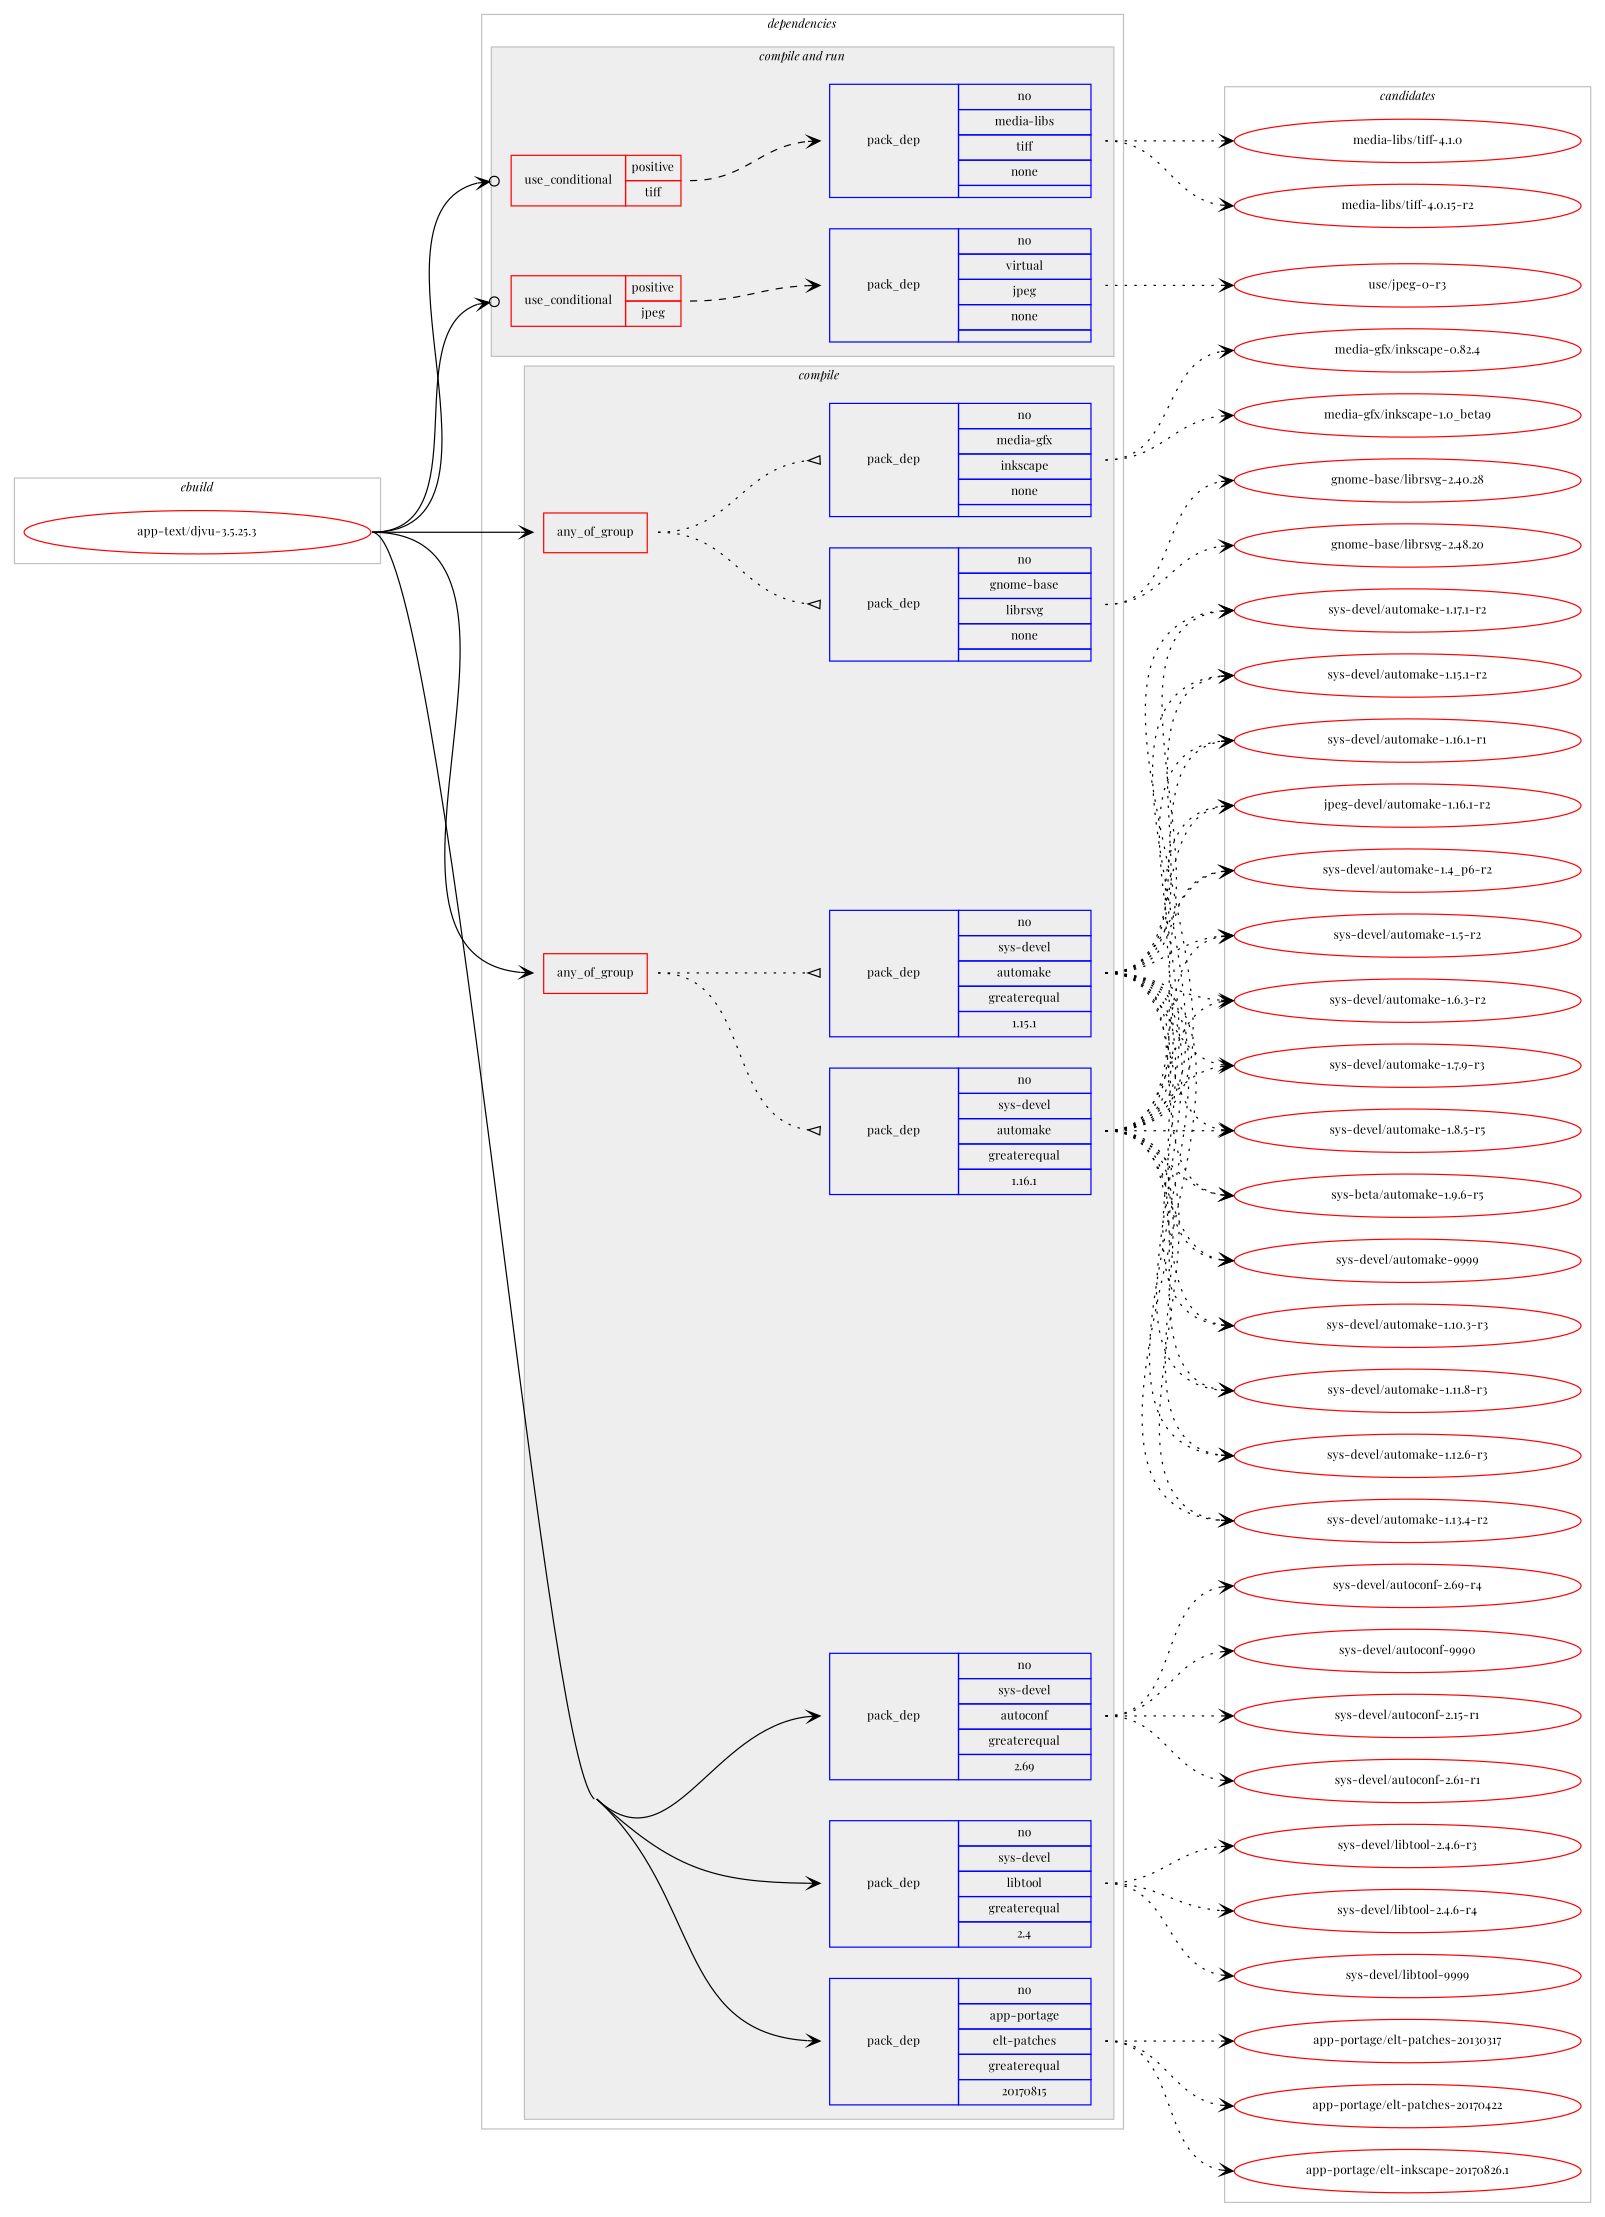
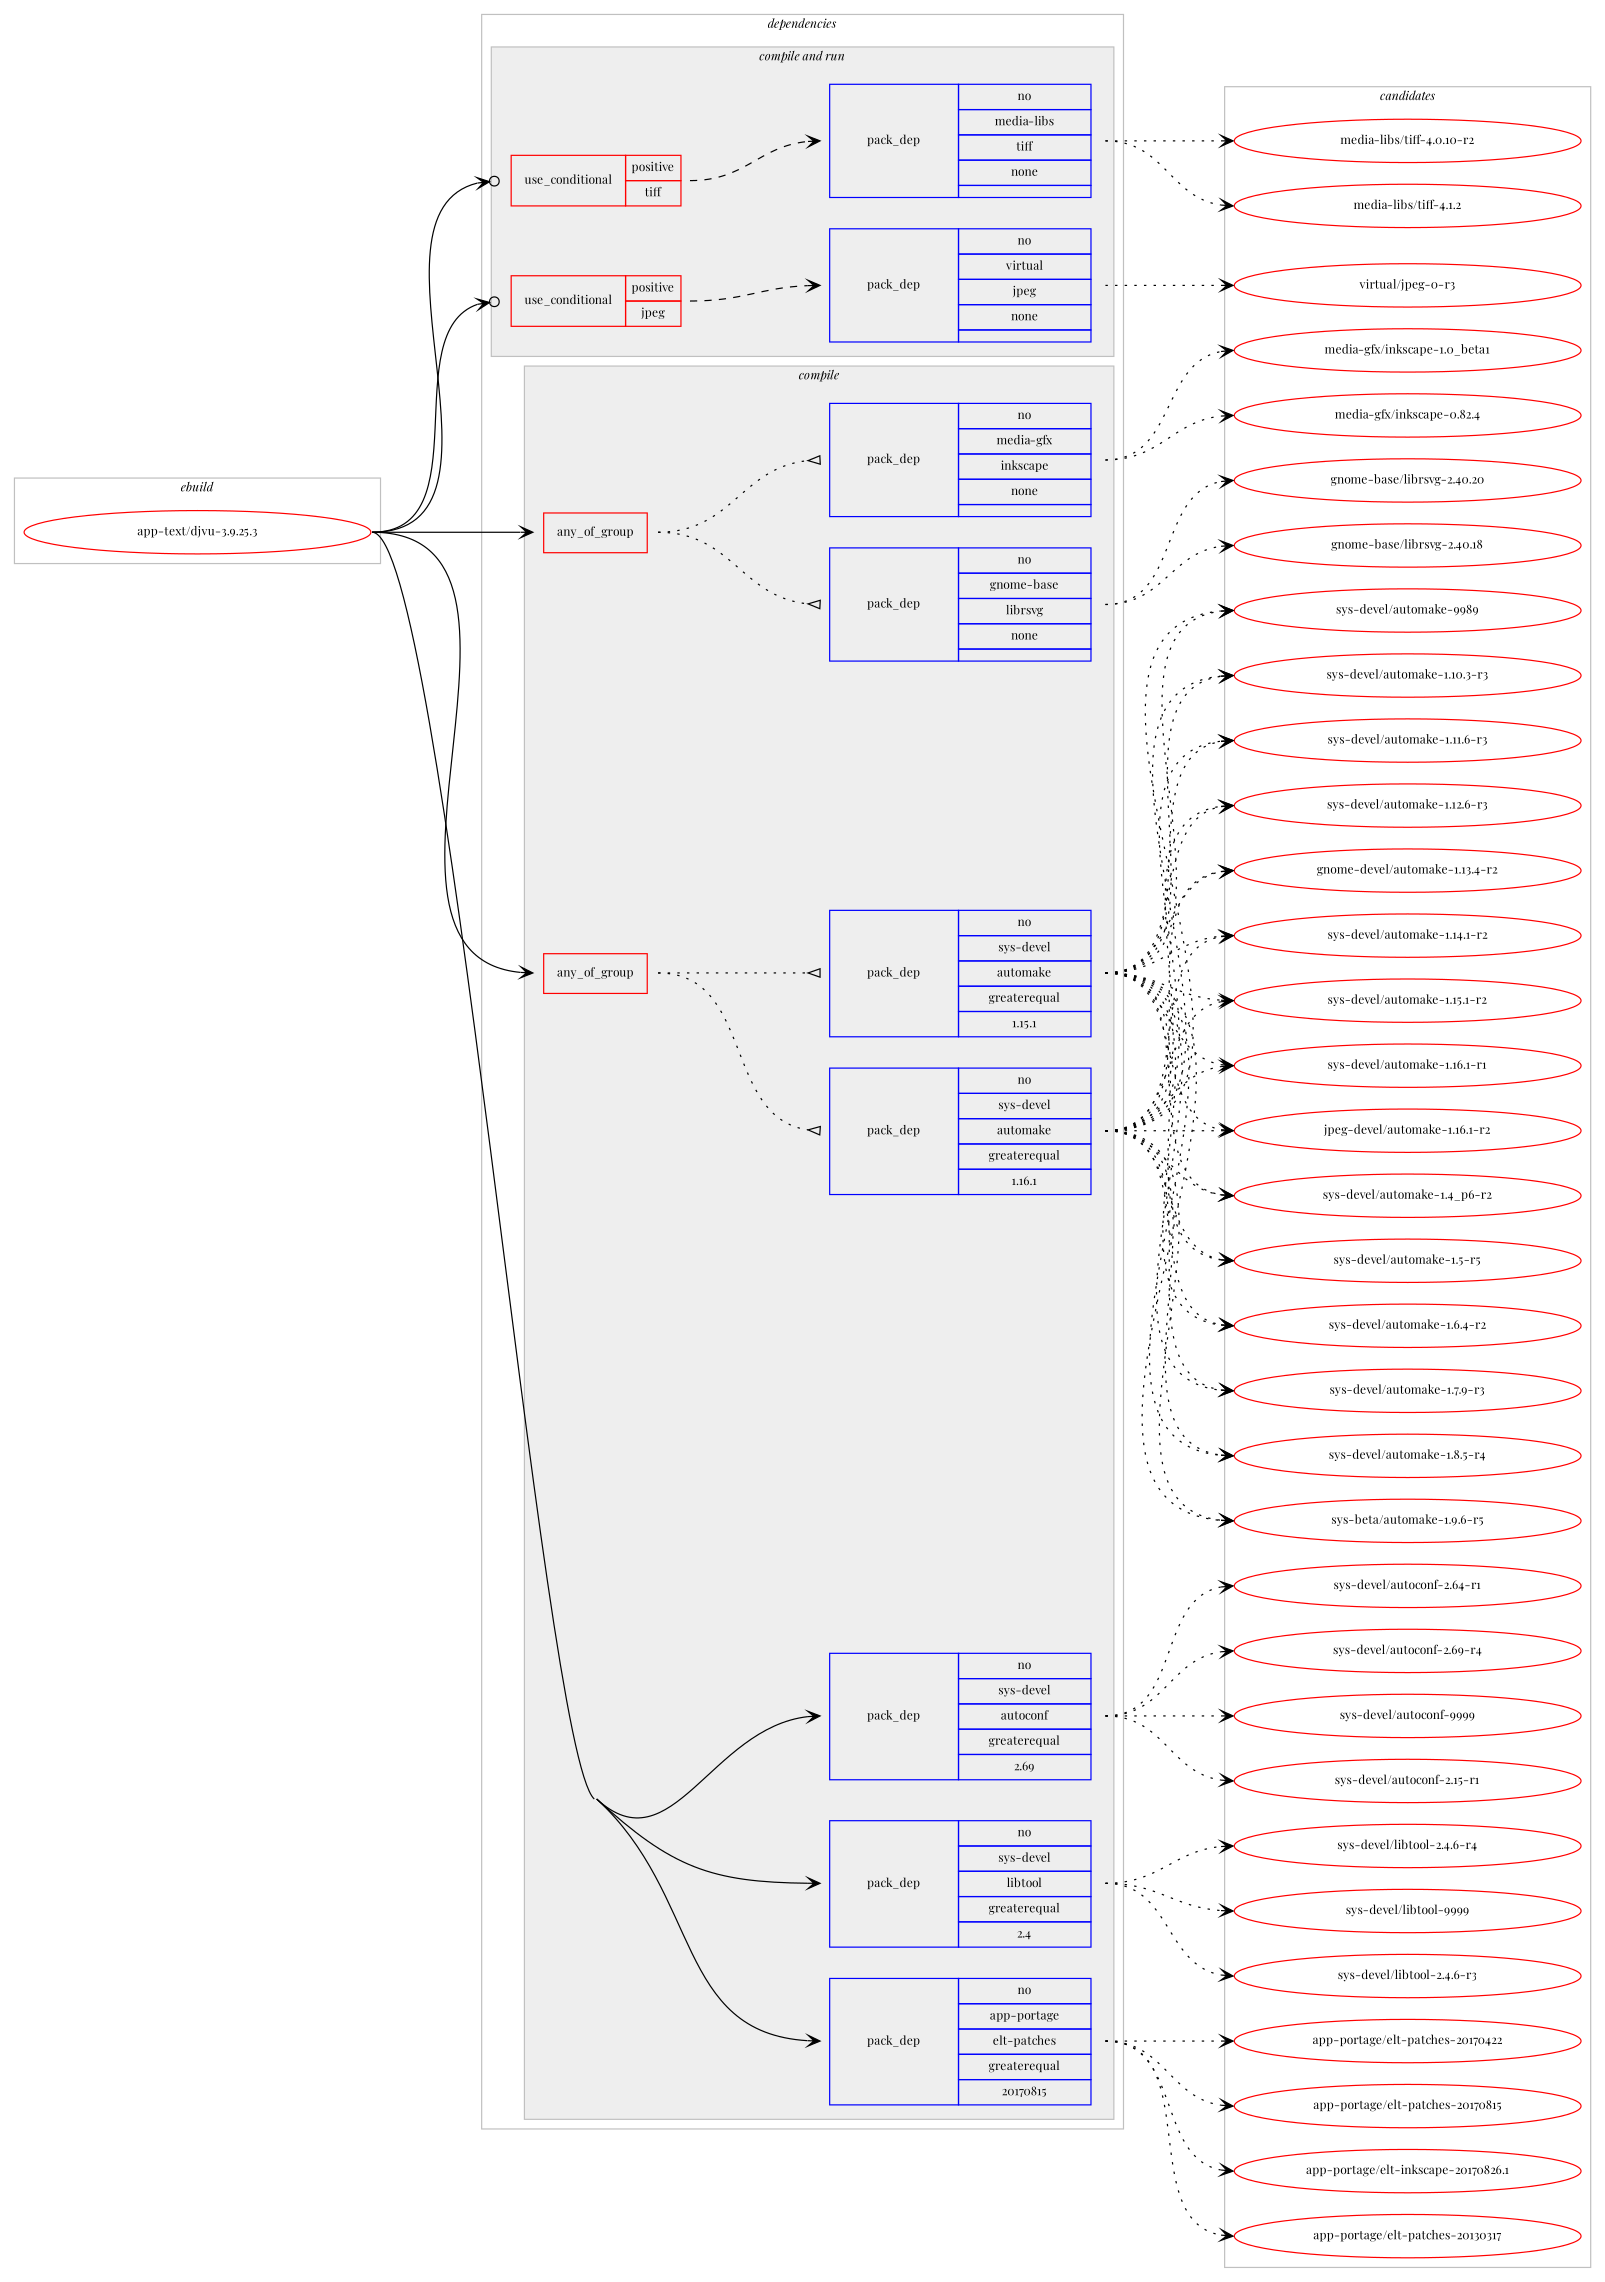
(1408, 141) -> (1408, 206)
(1408, 206) -> (1408, 141)
(1408, 285) -> (1408, 285)
(1408, 415) -> (1408, 350)
(1408, 480) -> (1408, 545)
(197, 532) -> (197, 532)
(1408, 545) -> (1408, 480)
(1408, 611) -> (1408, 936)
(1408, 936) -> (1408, 1261)
(1408, 1001) -> (1408, 1326)
(1408, 1131) -> (1408, 1456)
(1408, 1261) -> (1408, 611)
(1408, 1391) -> (1408, 741)
(1408, 1521) -> (1408, 871)
(1408, 1651) -> (1408, 1716)
(1408, 1781) -> (1408, 1586)
none -> (1408, 2106)
